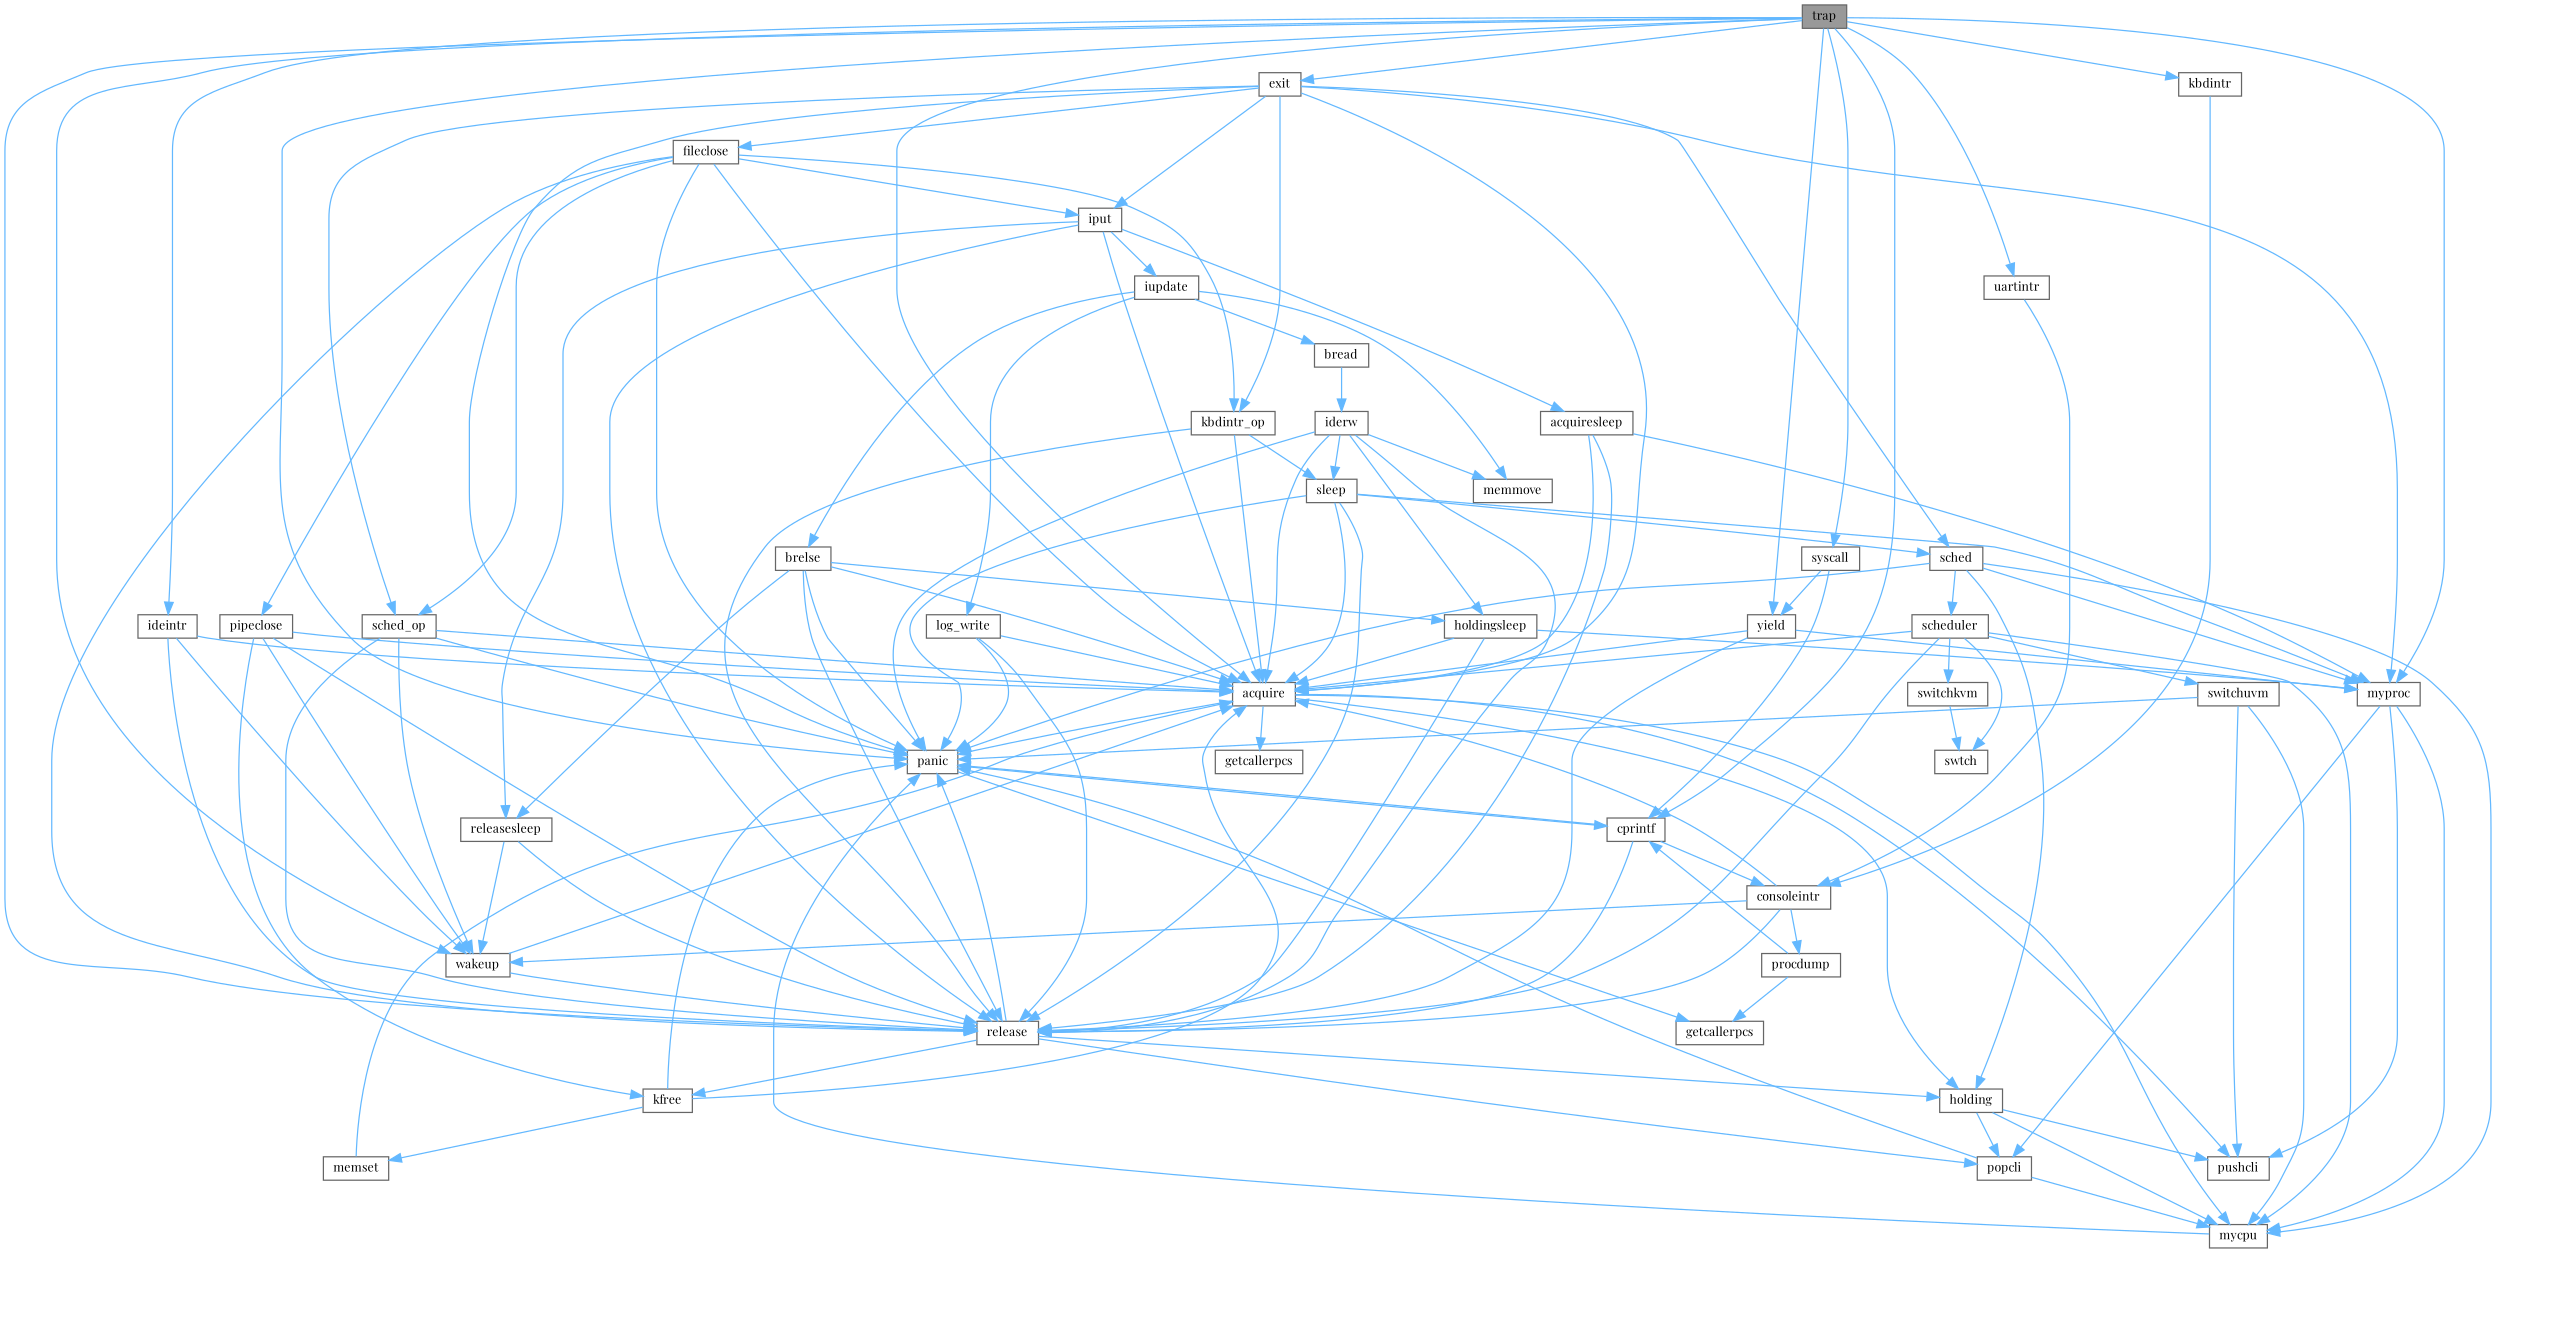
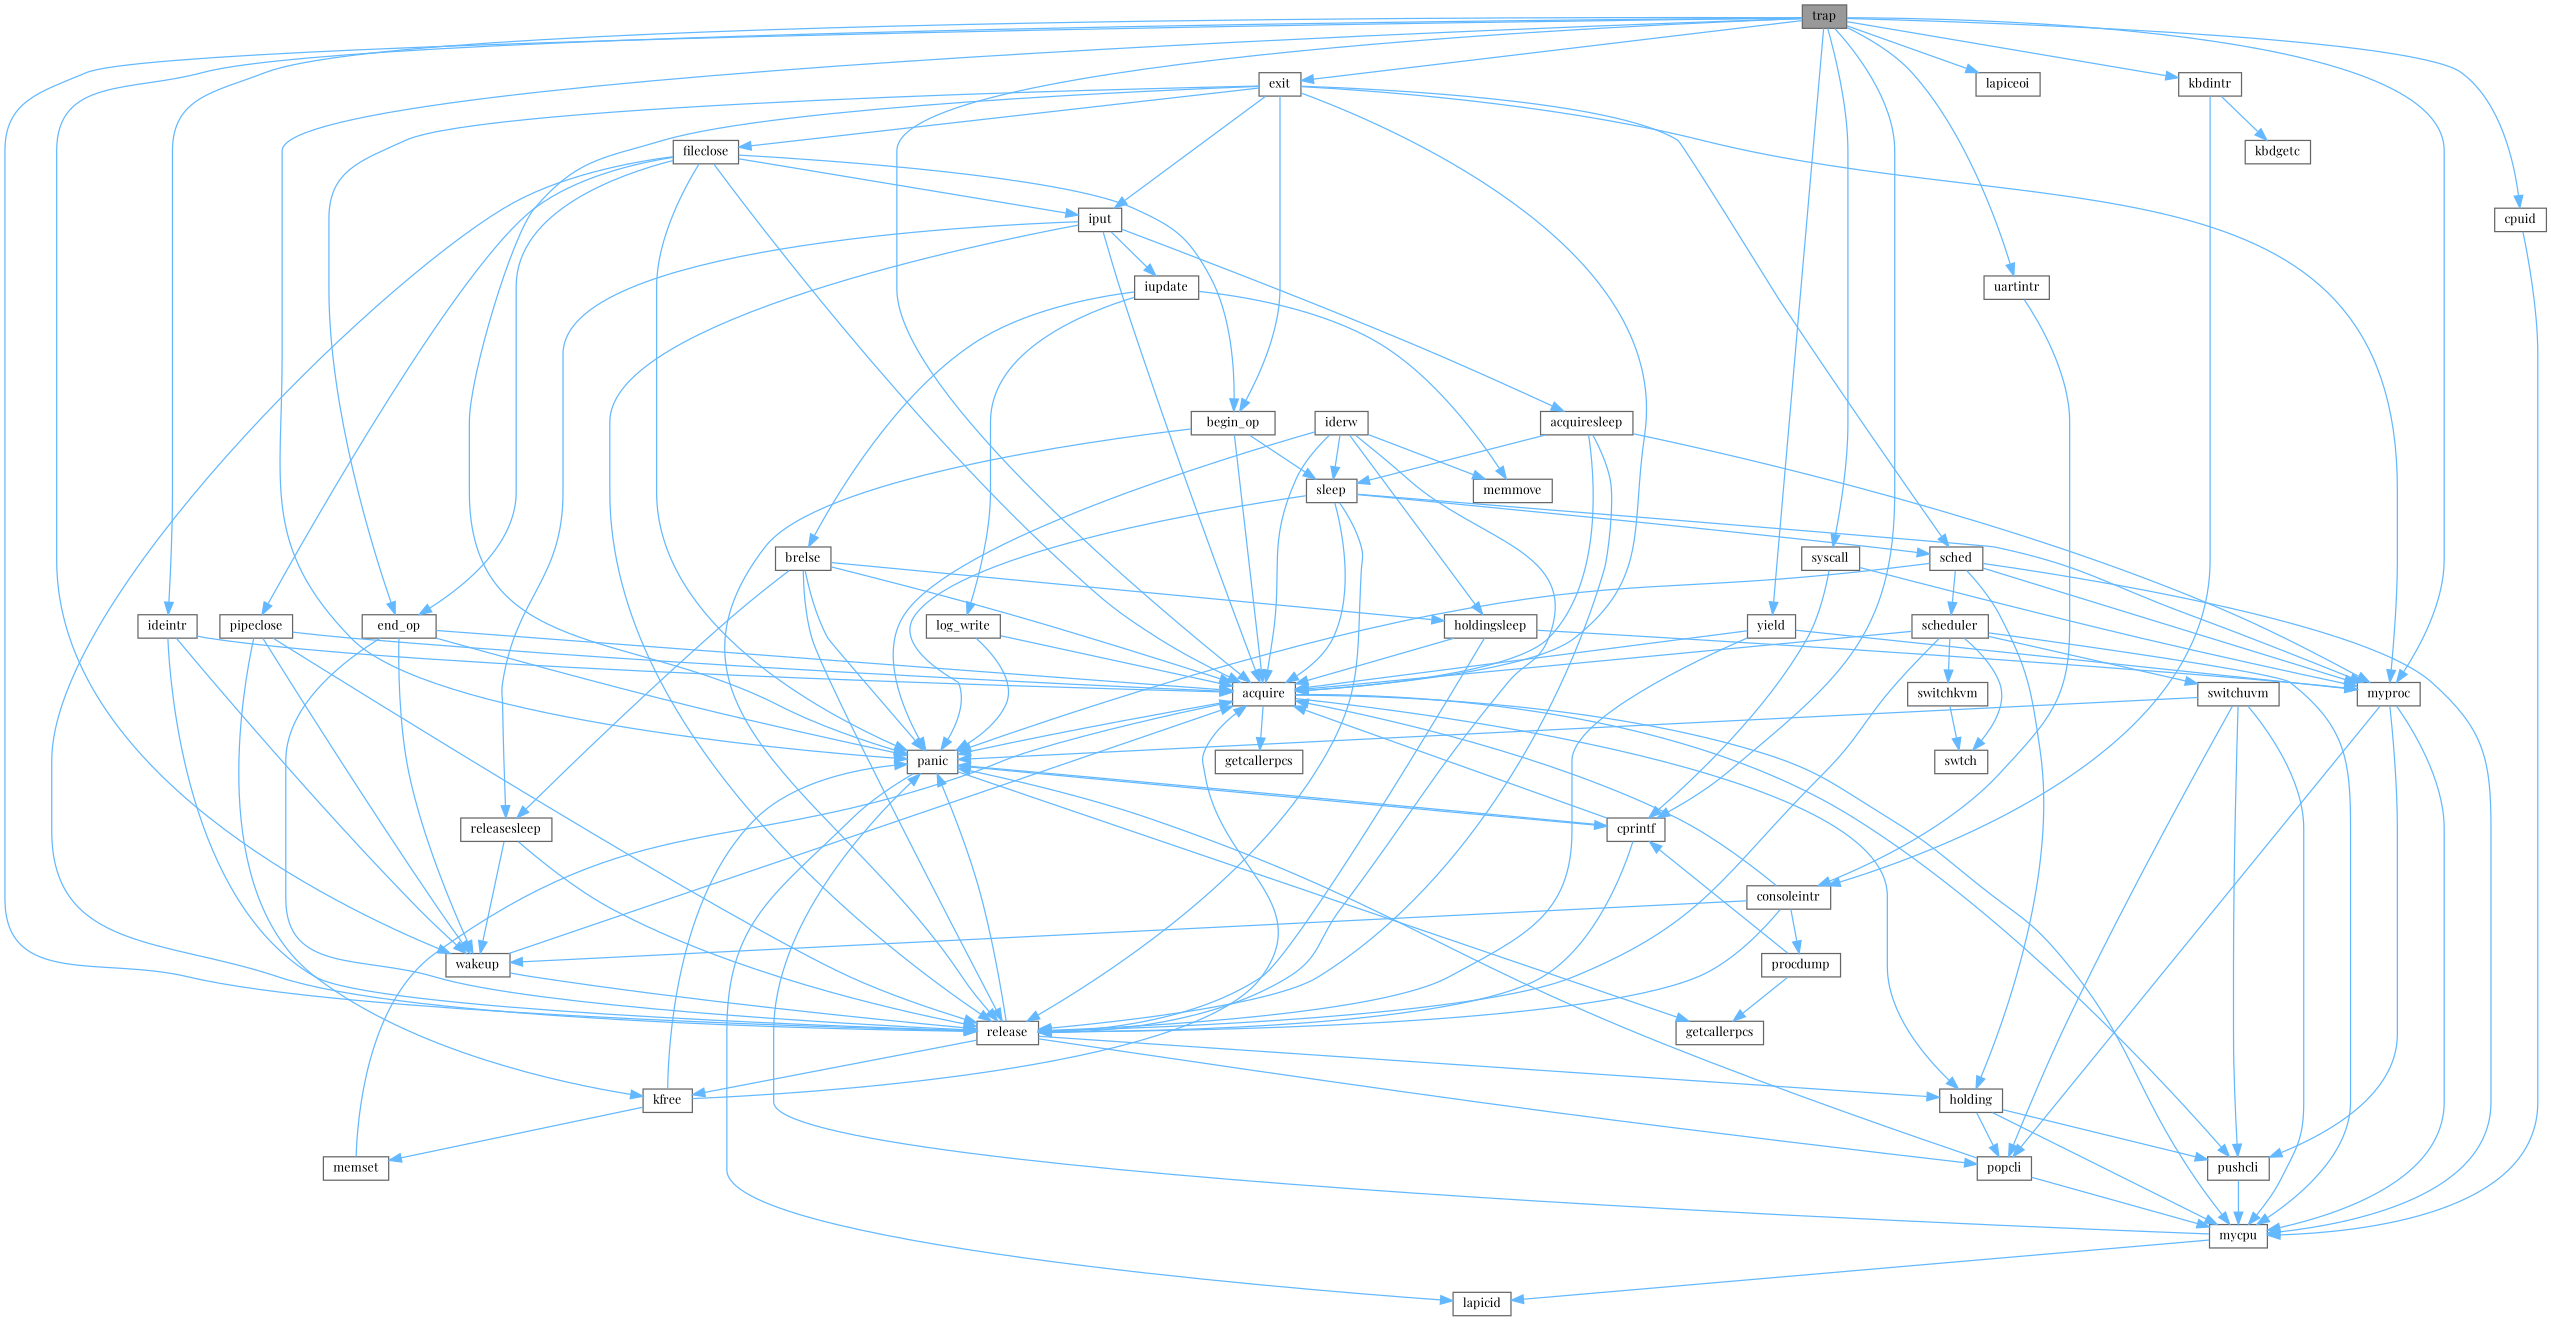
none -> (2008, 84)
none -> (2278, 152)
none -> (2521, 220)
(1342, 355) -> none
(1233, 423) -> (1233, 423)
none -> (1458, 457)
(1805, 588) -> (2102, 629)
(399, 626) -> (399, 626)
(1086, 826) -> none
(1706, 861) -> (1456, 764)
none -> (2116, 922)
none -> (2238, 1196)
none -> (1482, 1304)
